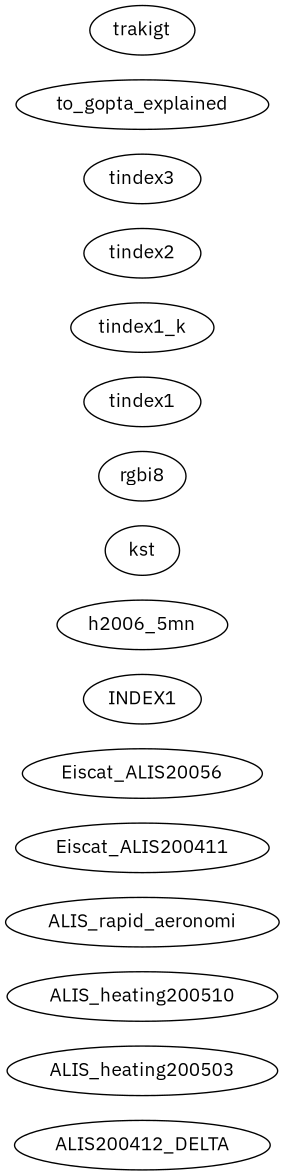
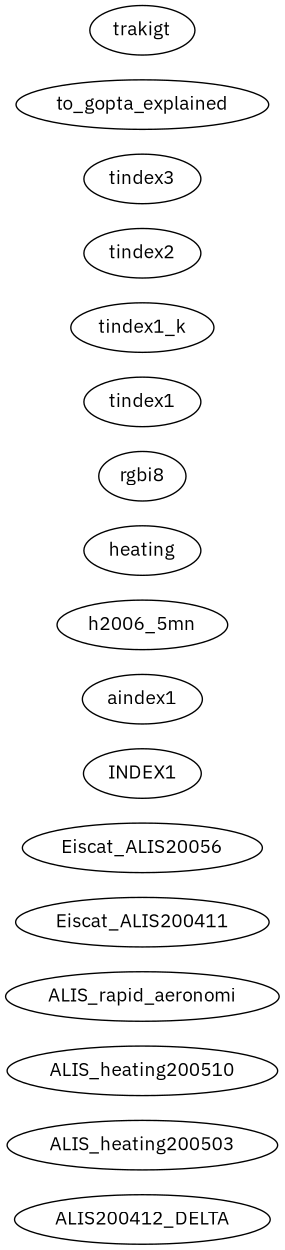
(142, 551) -> (142, 551)
none -> (142, 699)
